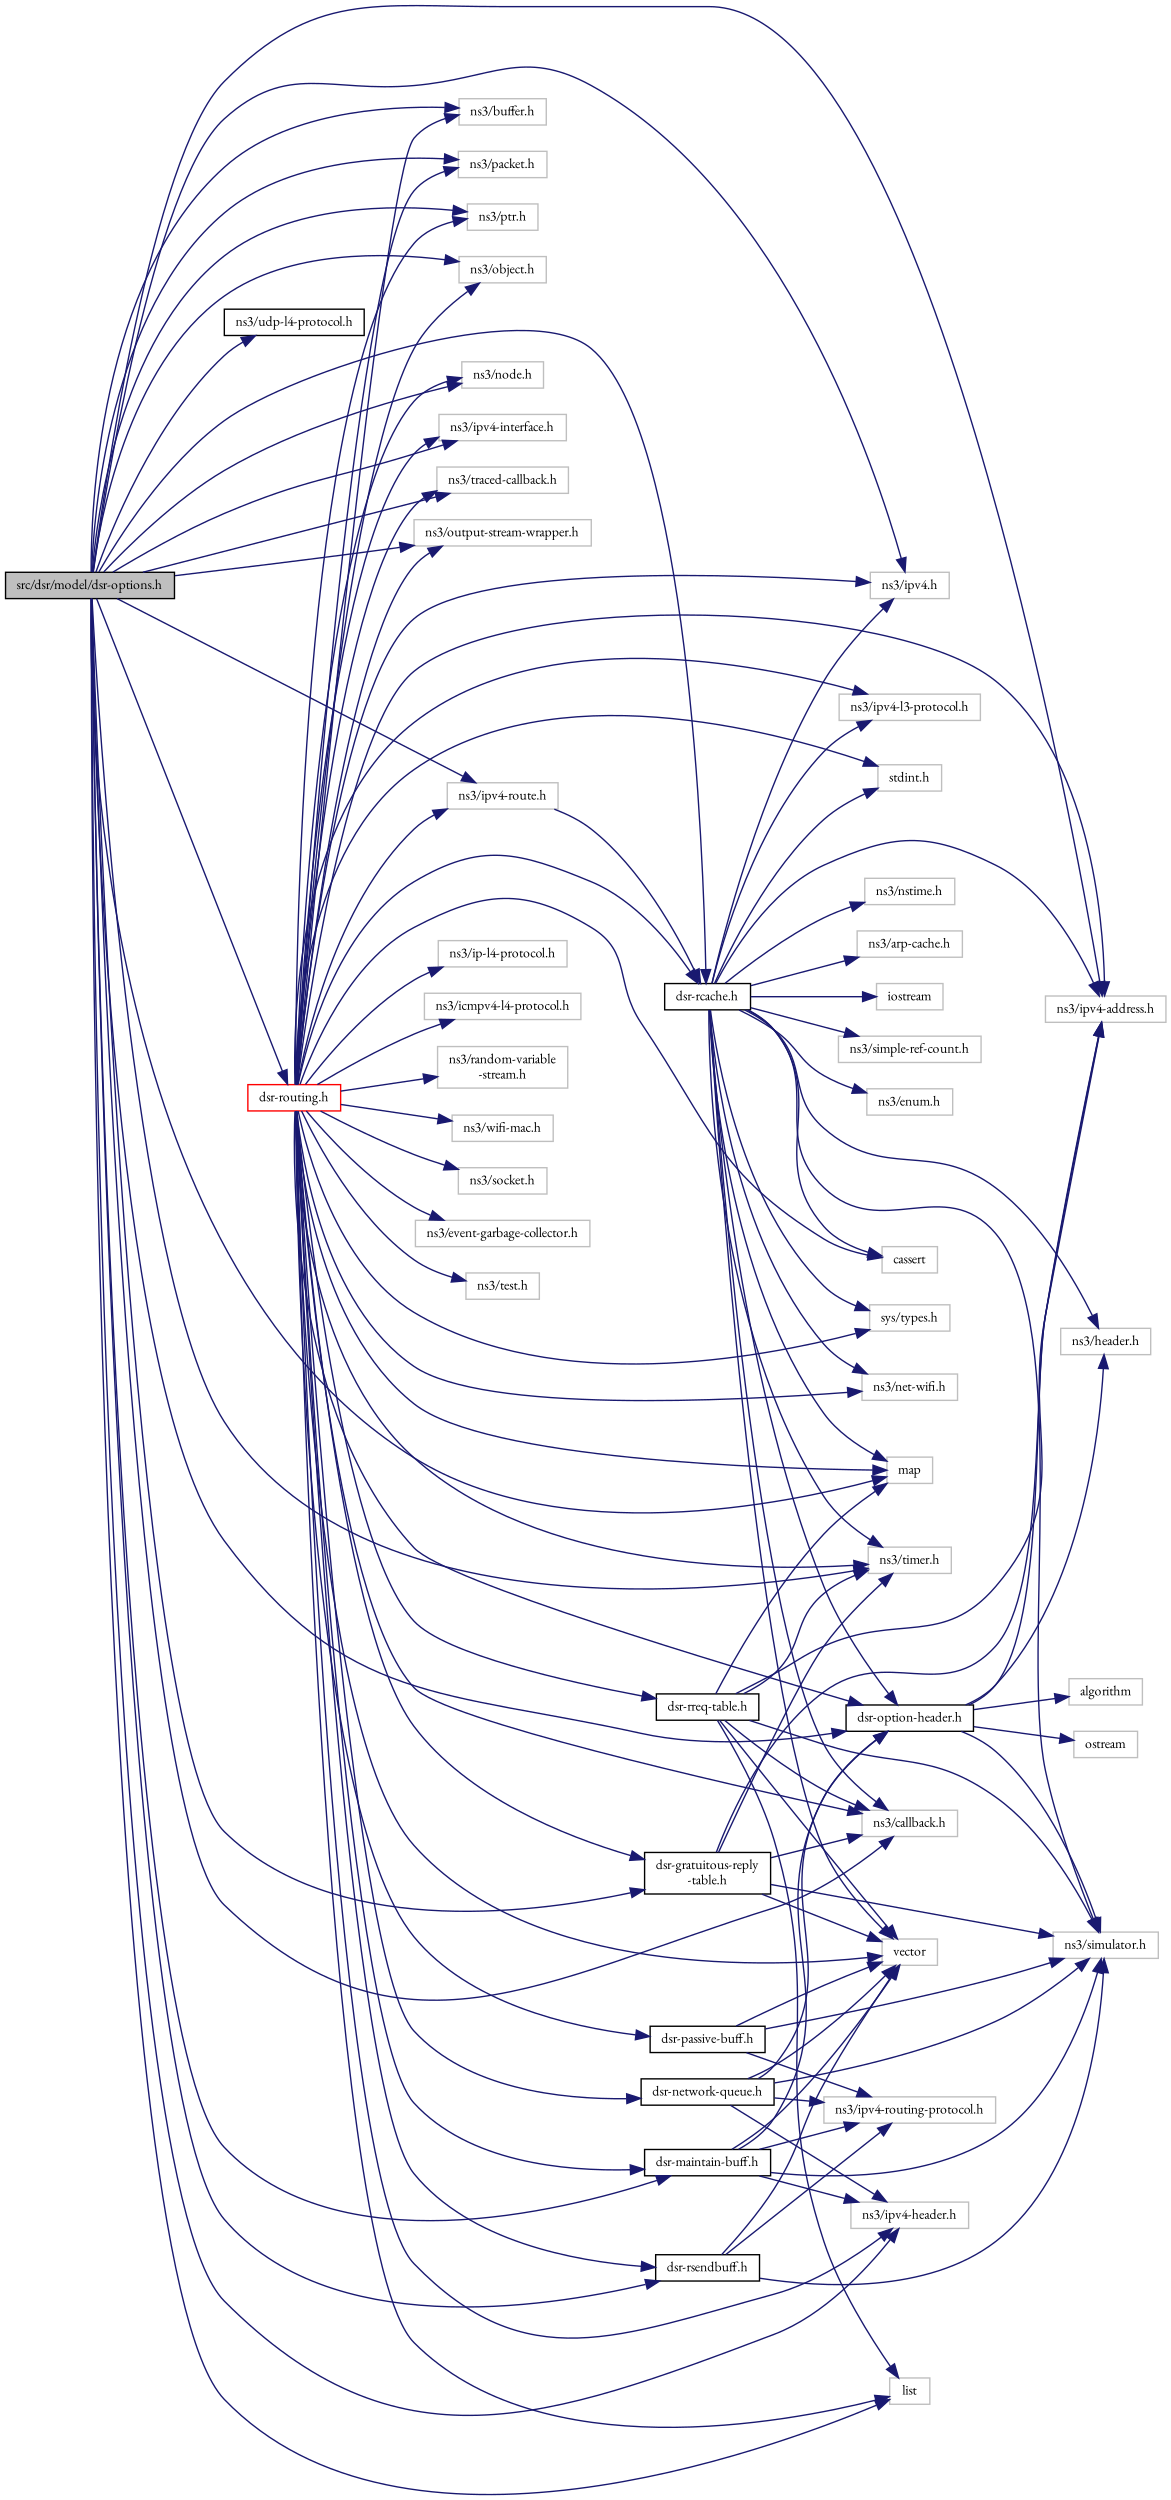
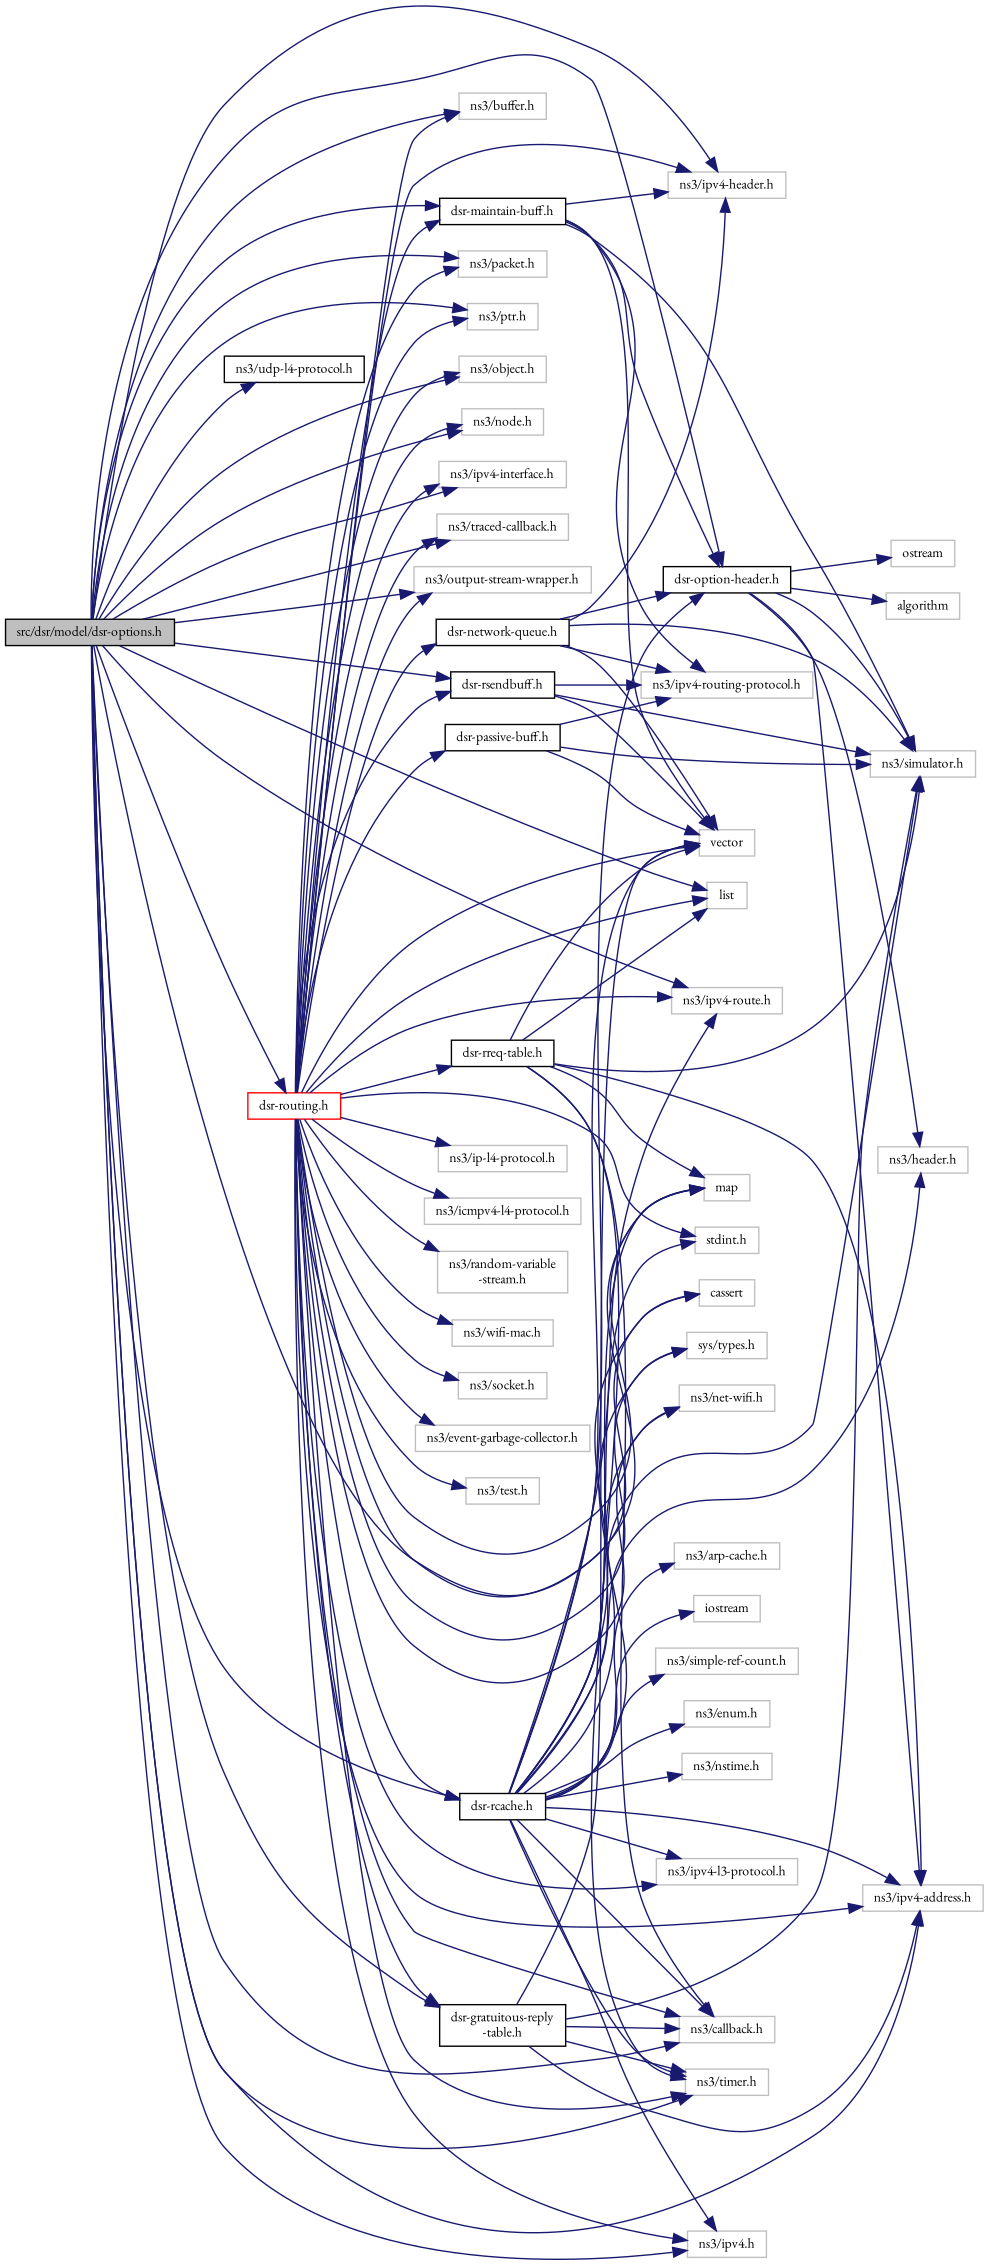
(638, 877) -> (607, 1406)
(400, 1529) -> none
